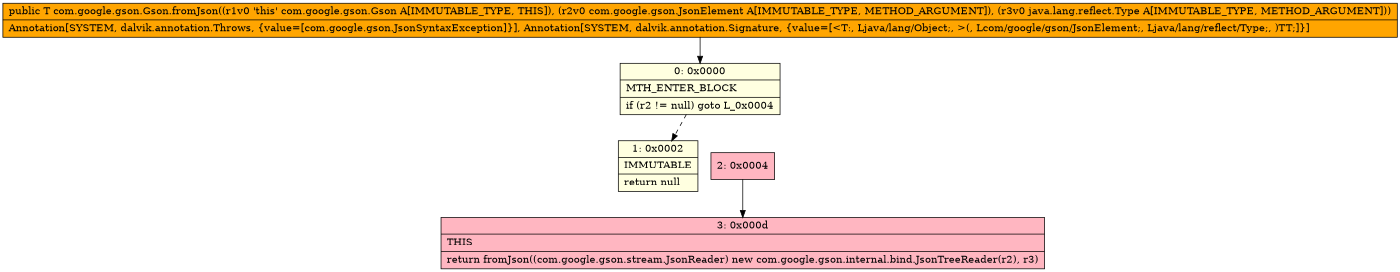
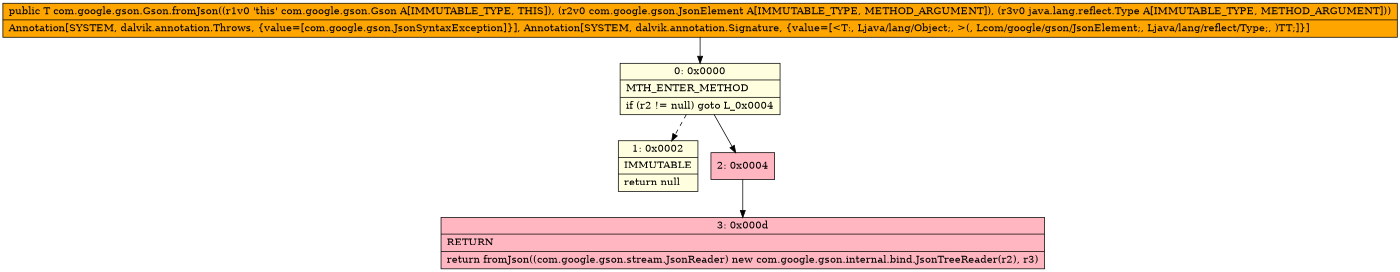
(682, 88) -> (687, 88)
none -> (723, 131)
(460, 242) -> (470, 242)
